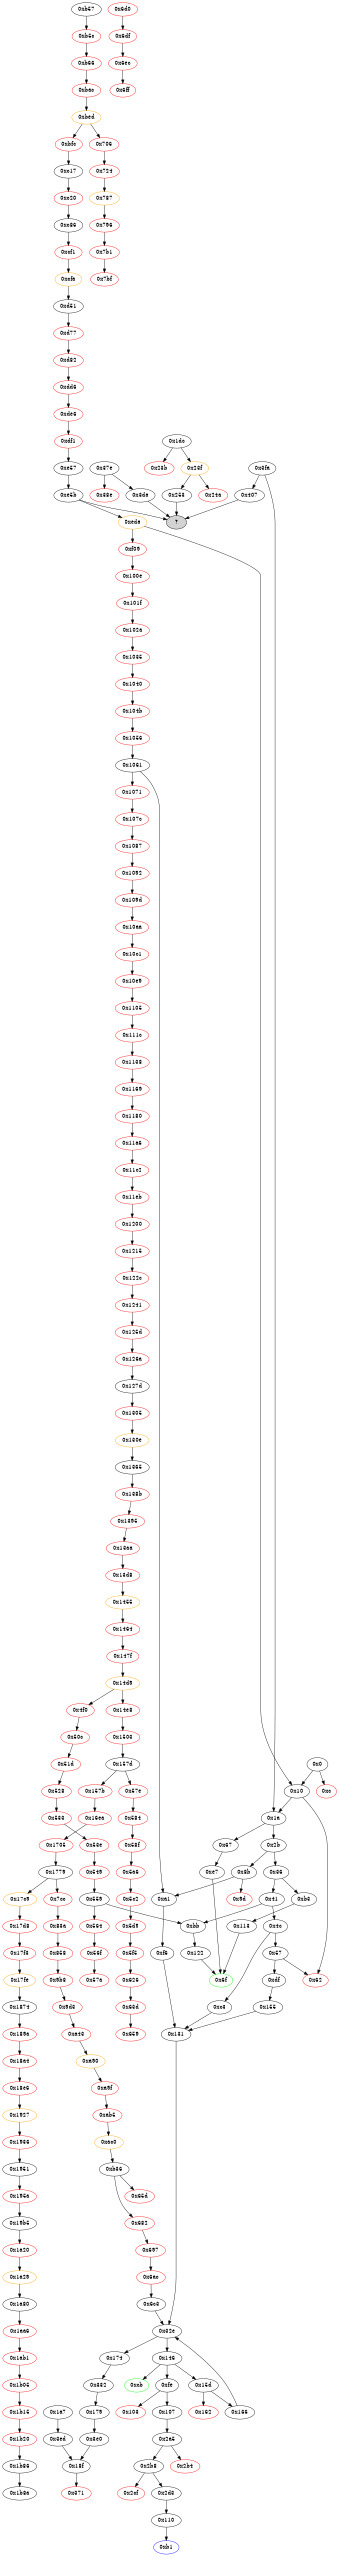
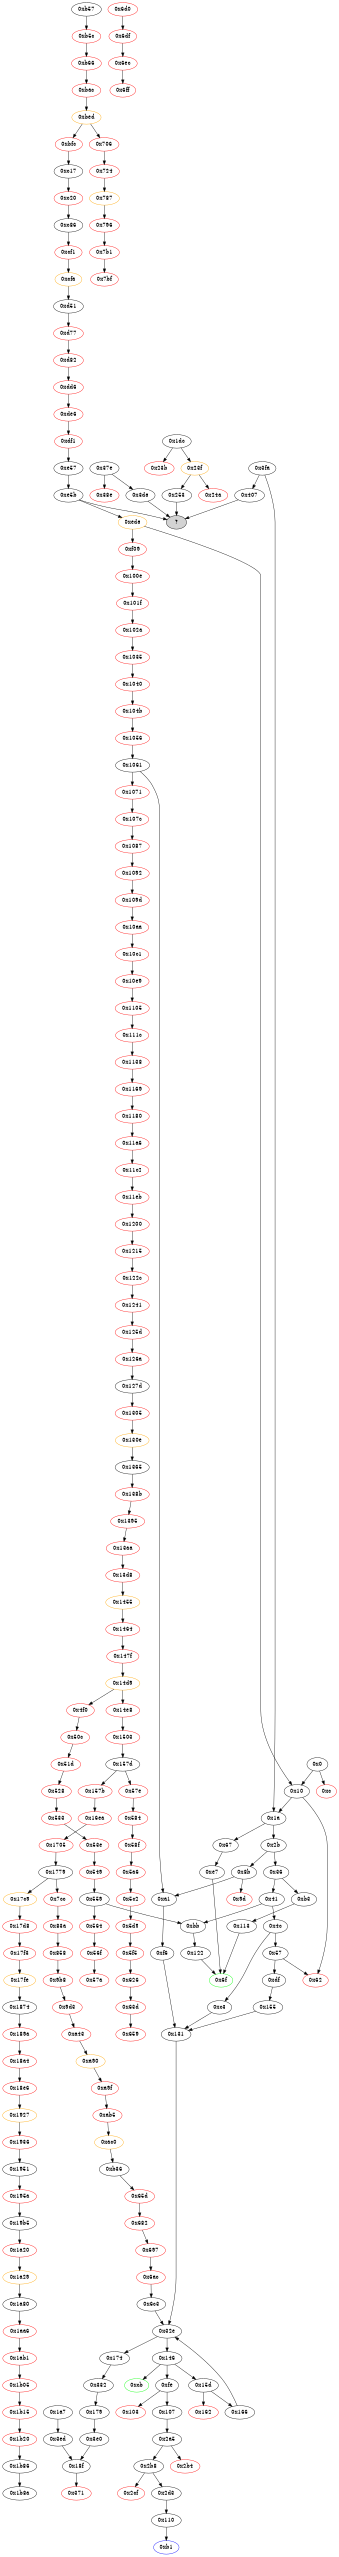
(119, 2197) -> (140, 2208)
